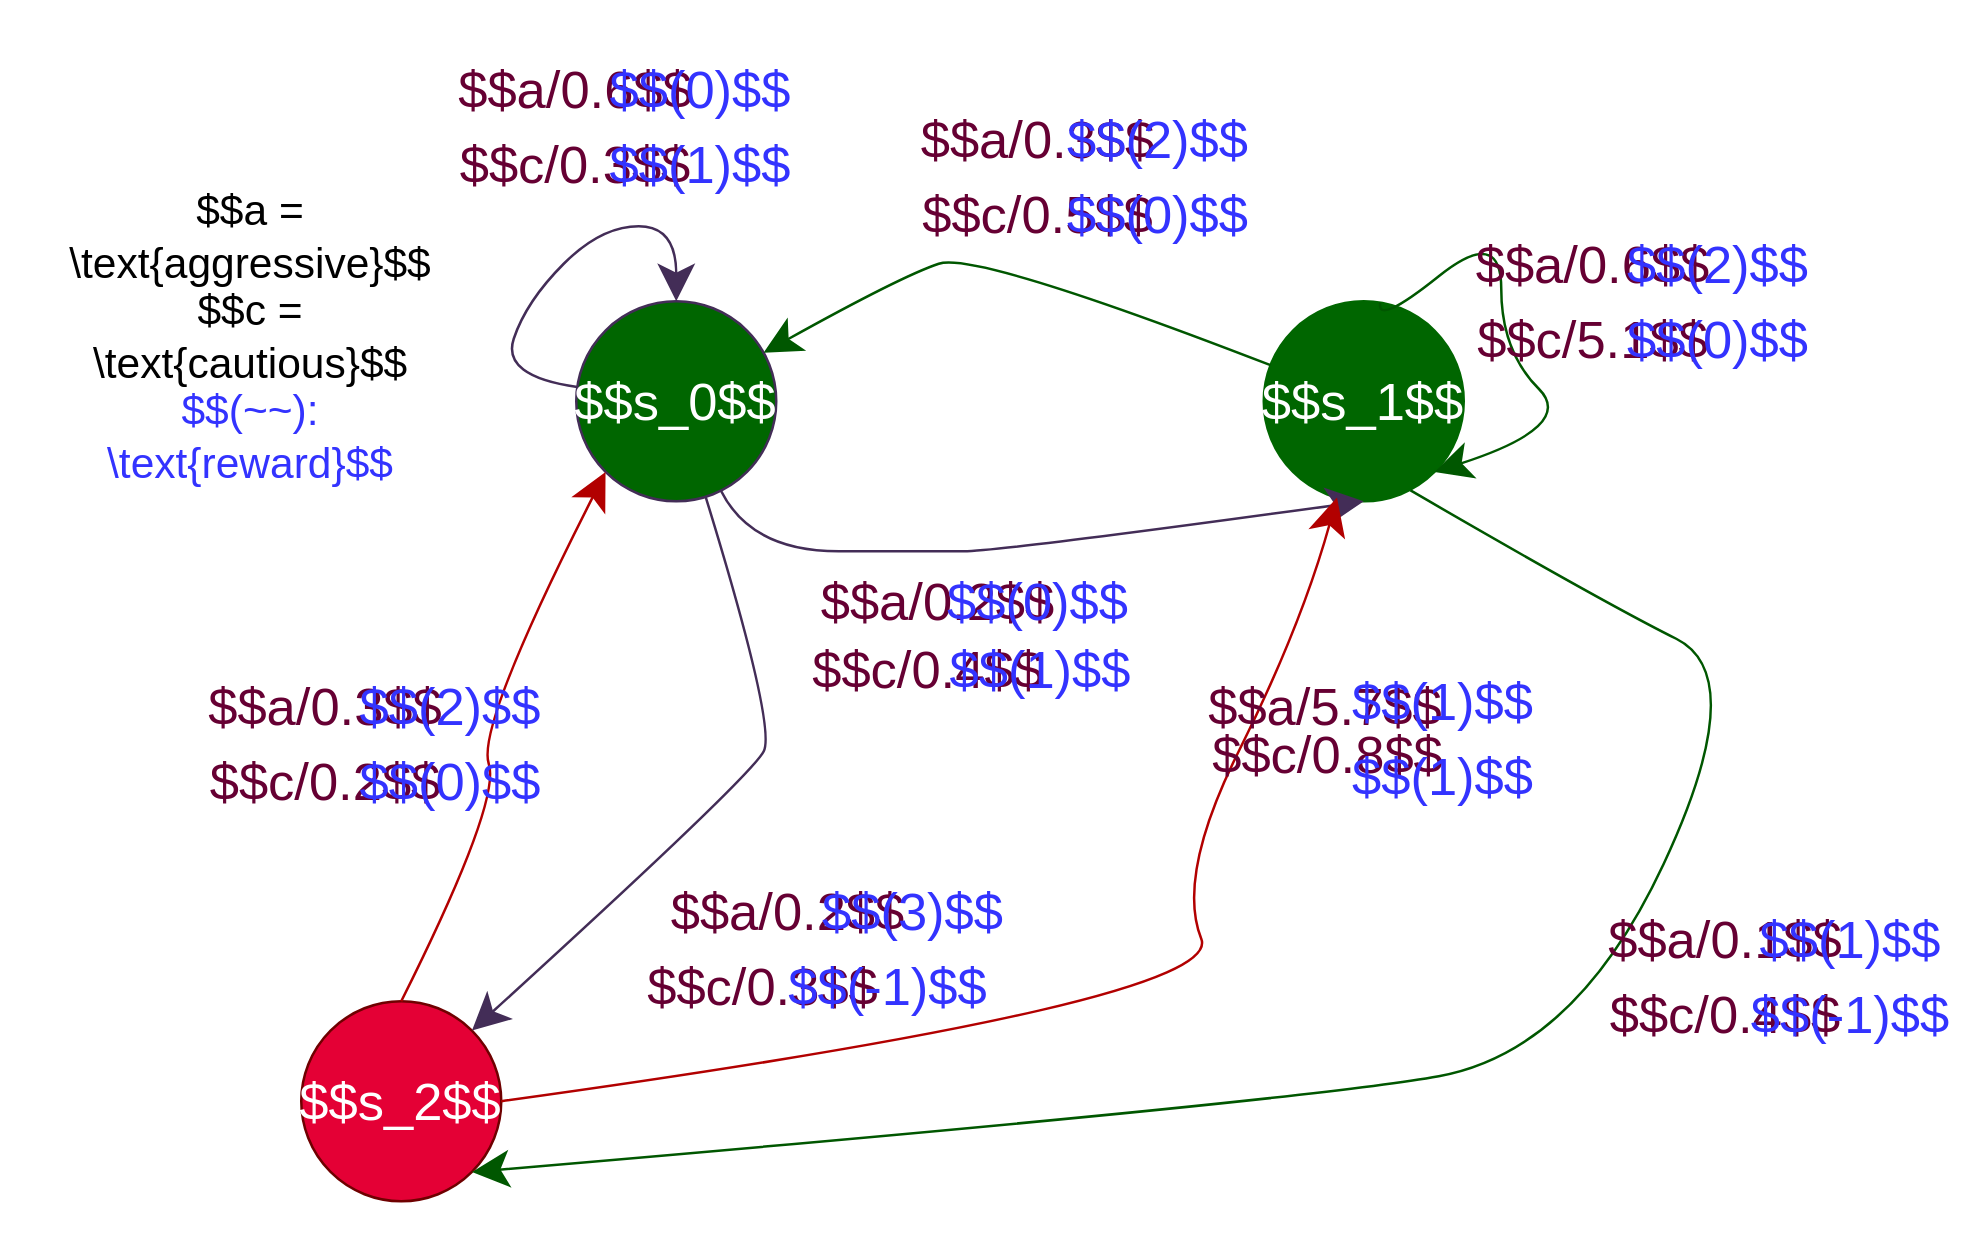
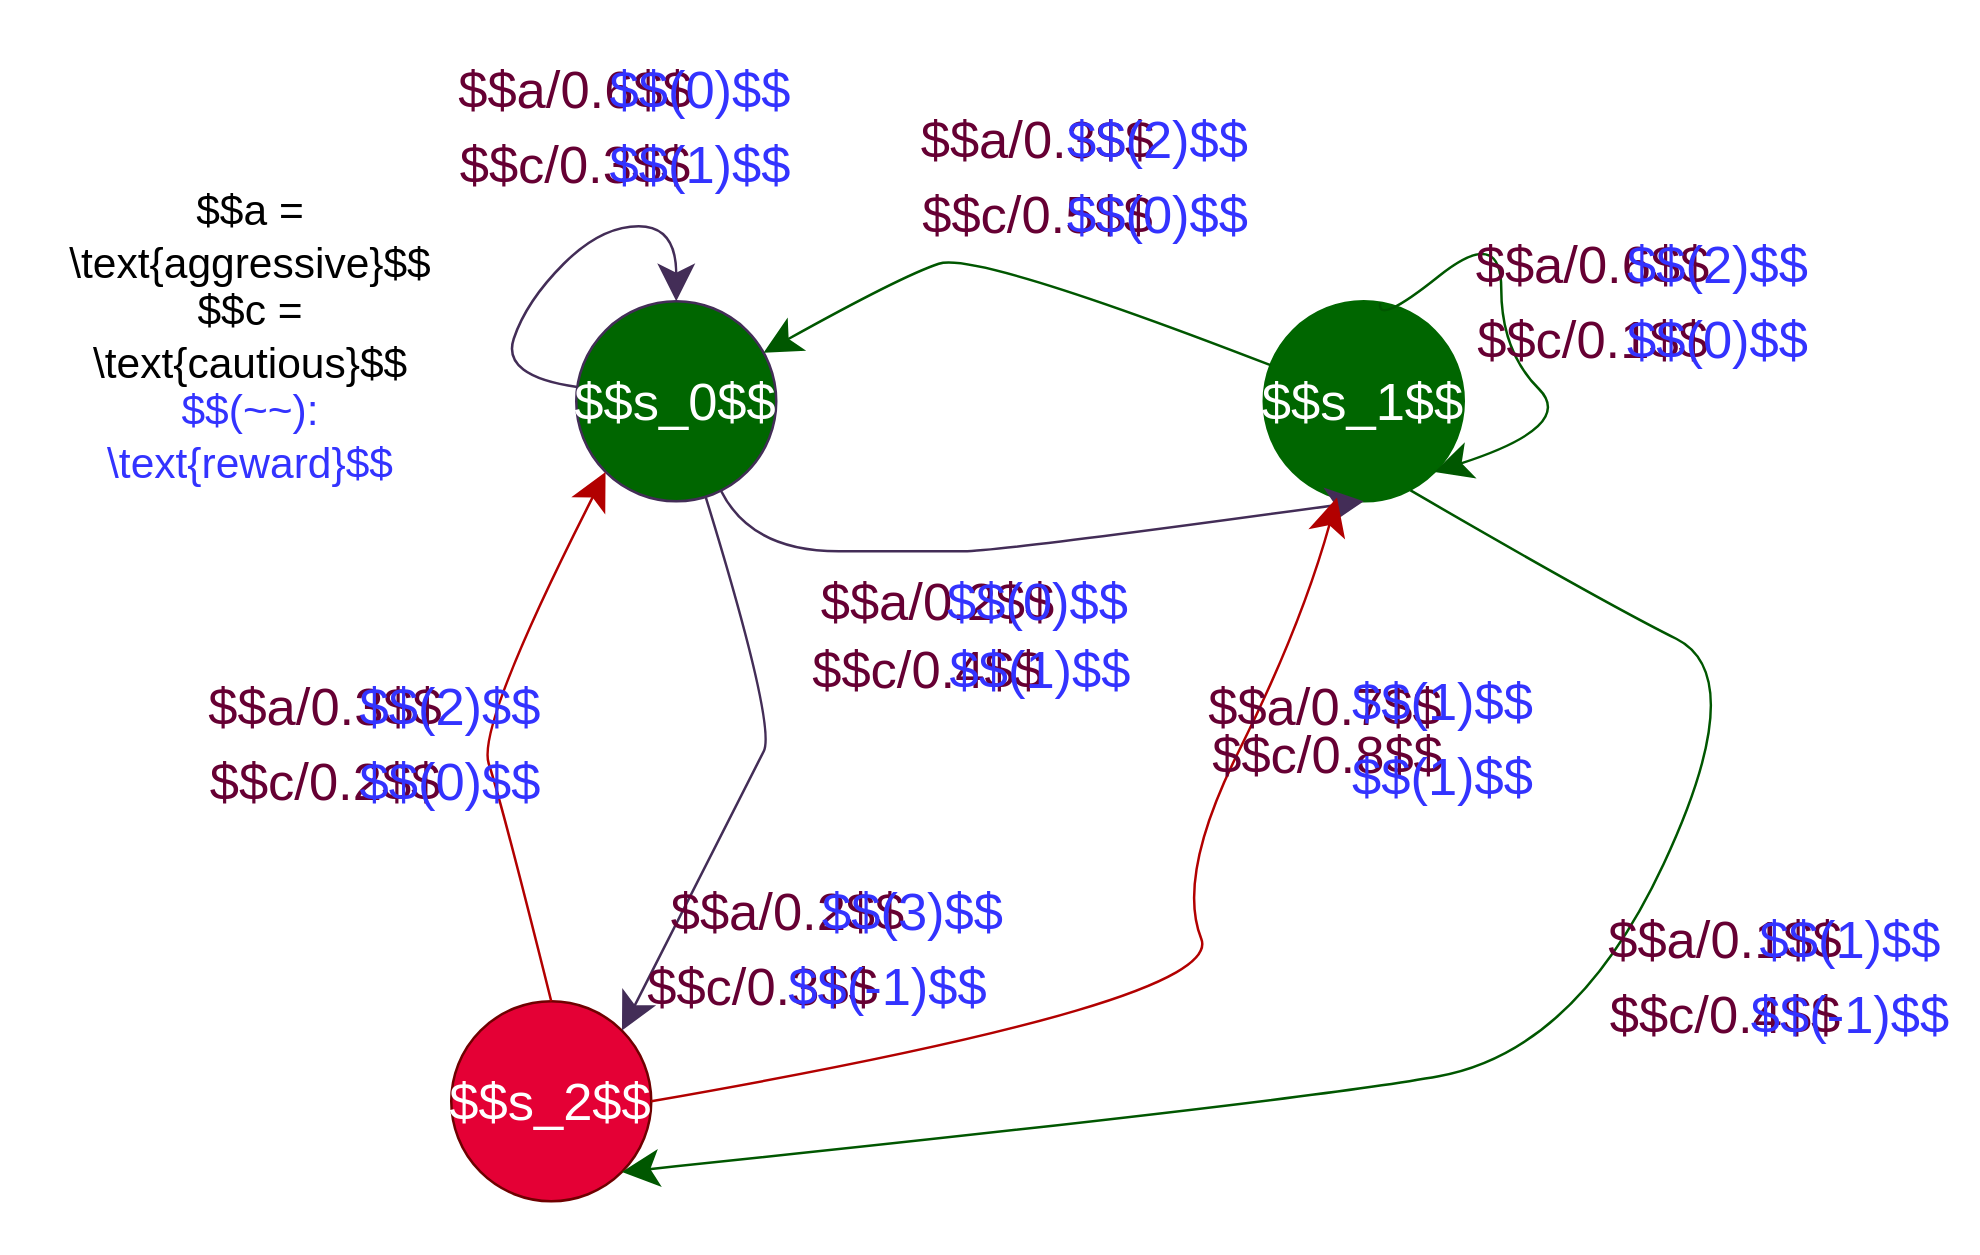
(1594, 339) -> (1594, 339)
(1326, 706) -> (1326, 706)
(401, 1101) -> (551, 1101)
